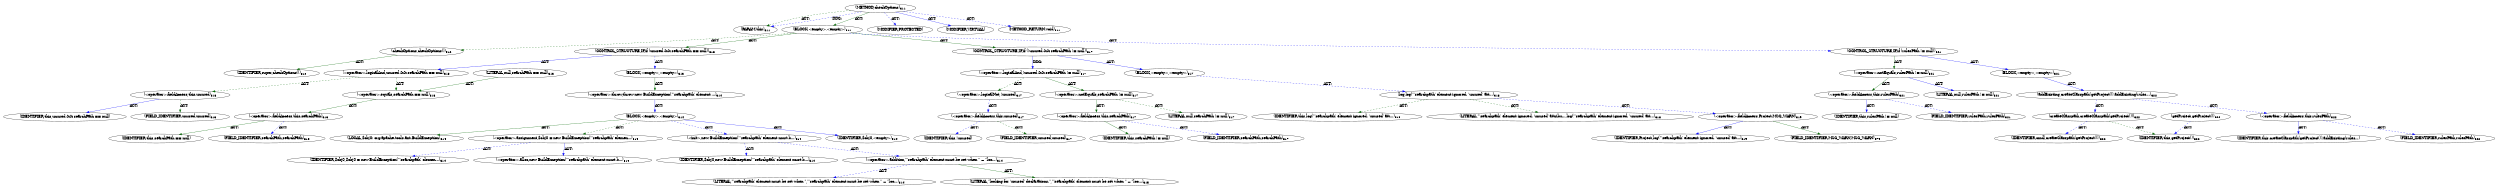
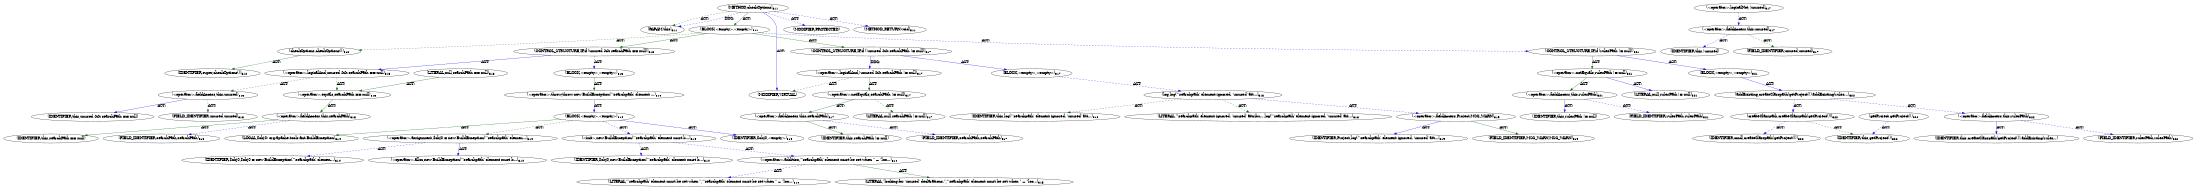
(1012, 84) -> (823, 84)
(1878, 138) -> (1576, 138)
